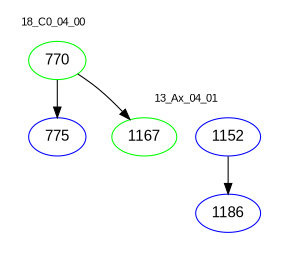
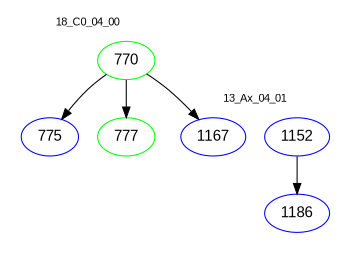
none -> (126, 137)
(144, 137) -> (213, 137)
